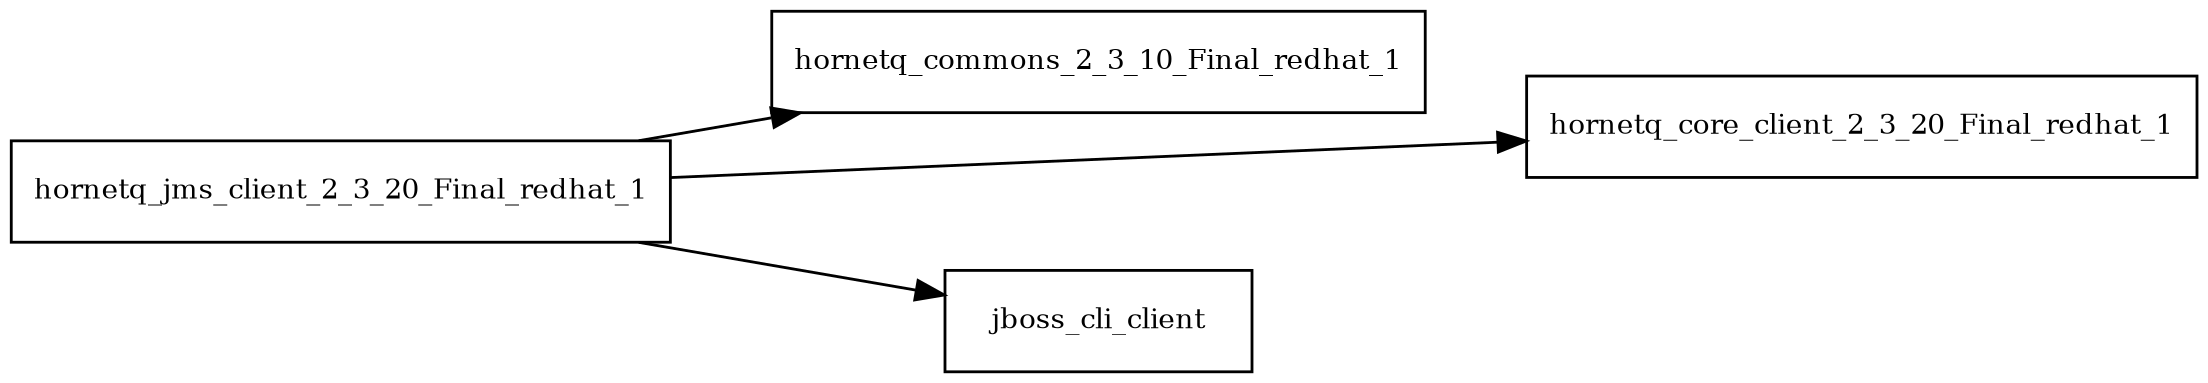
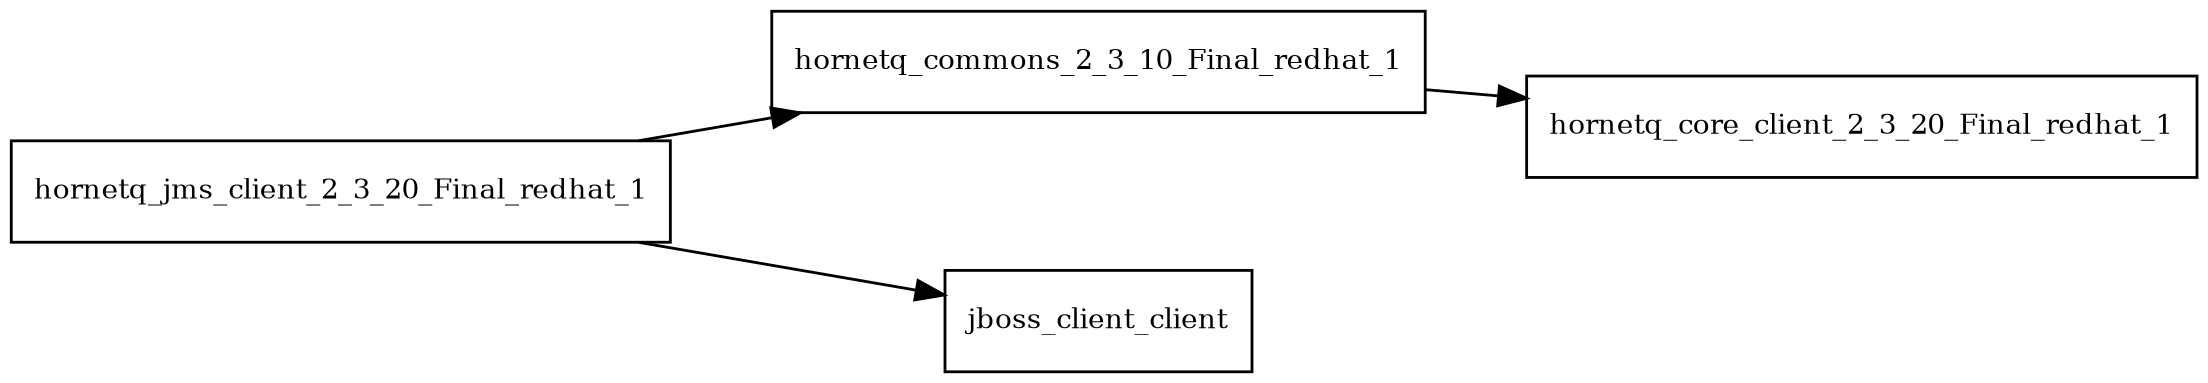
(1084, 160) -> (1462, 93)
(1098, 321) -> (1098, 321)
